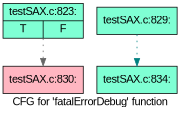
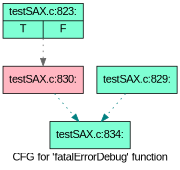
none -> (64, 105)
